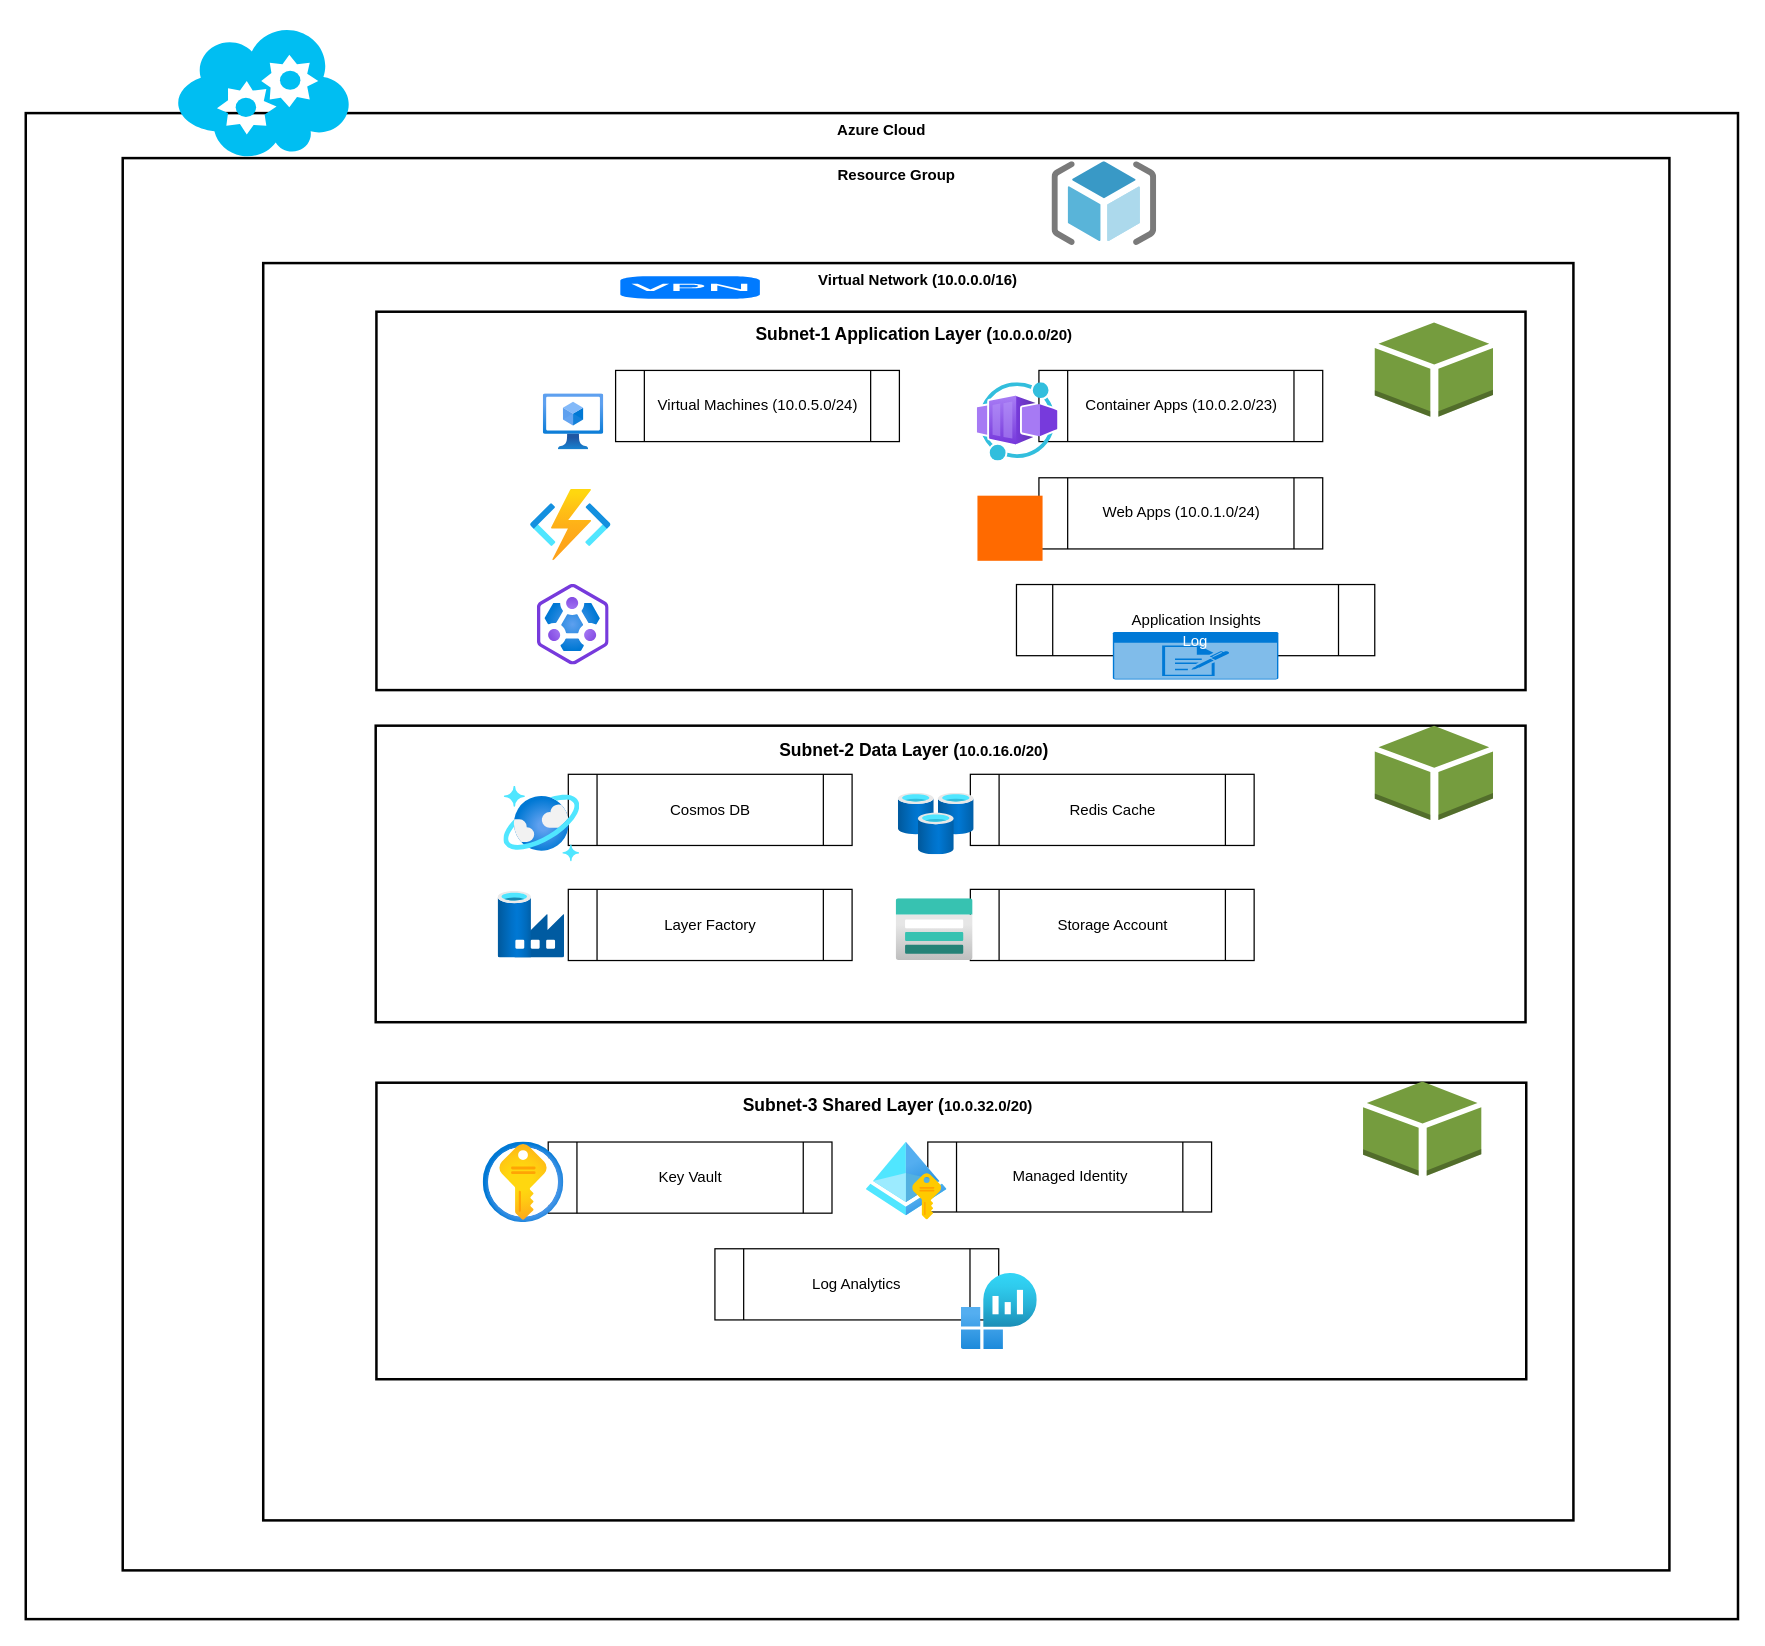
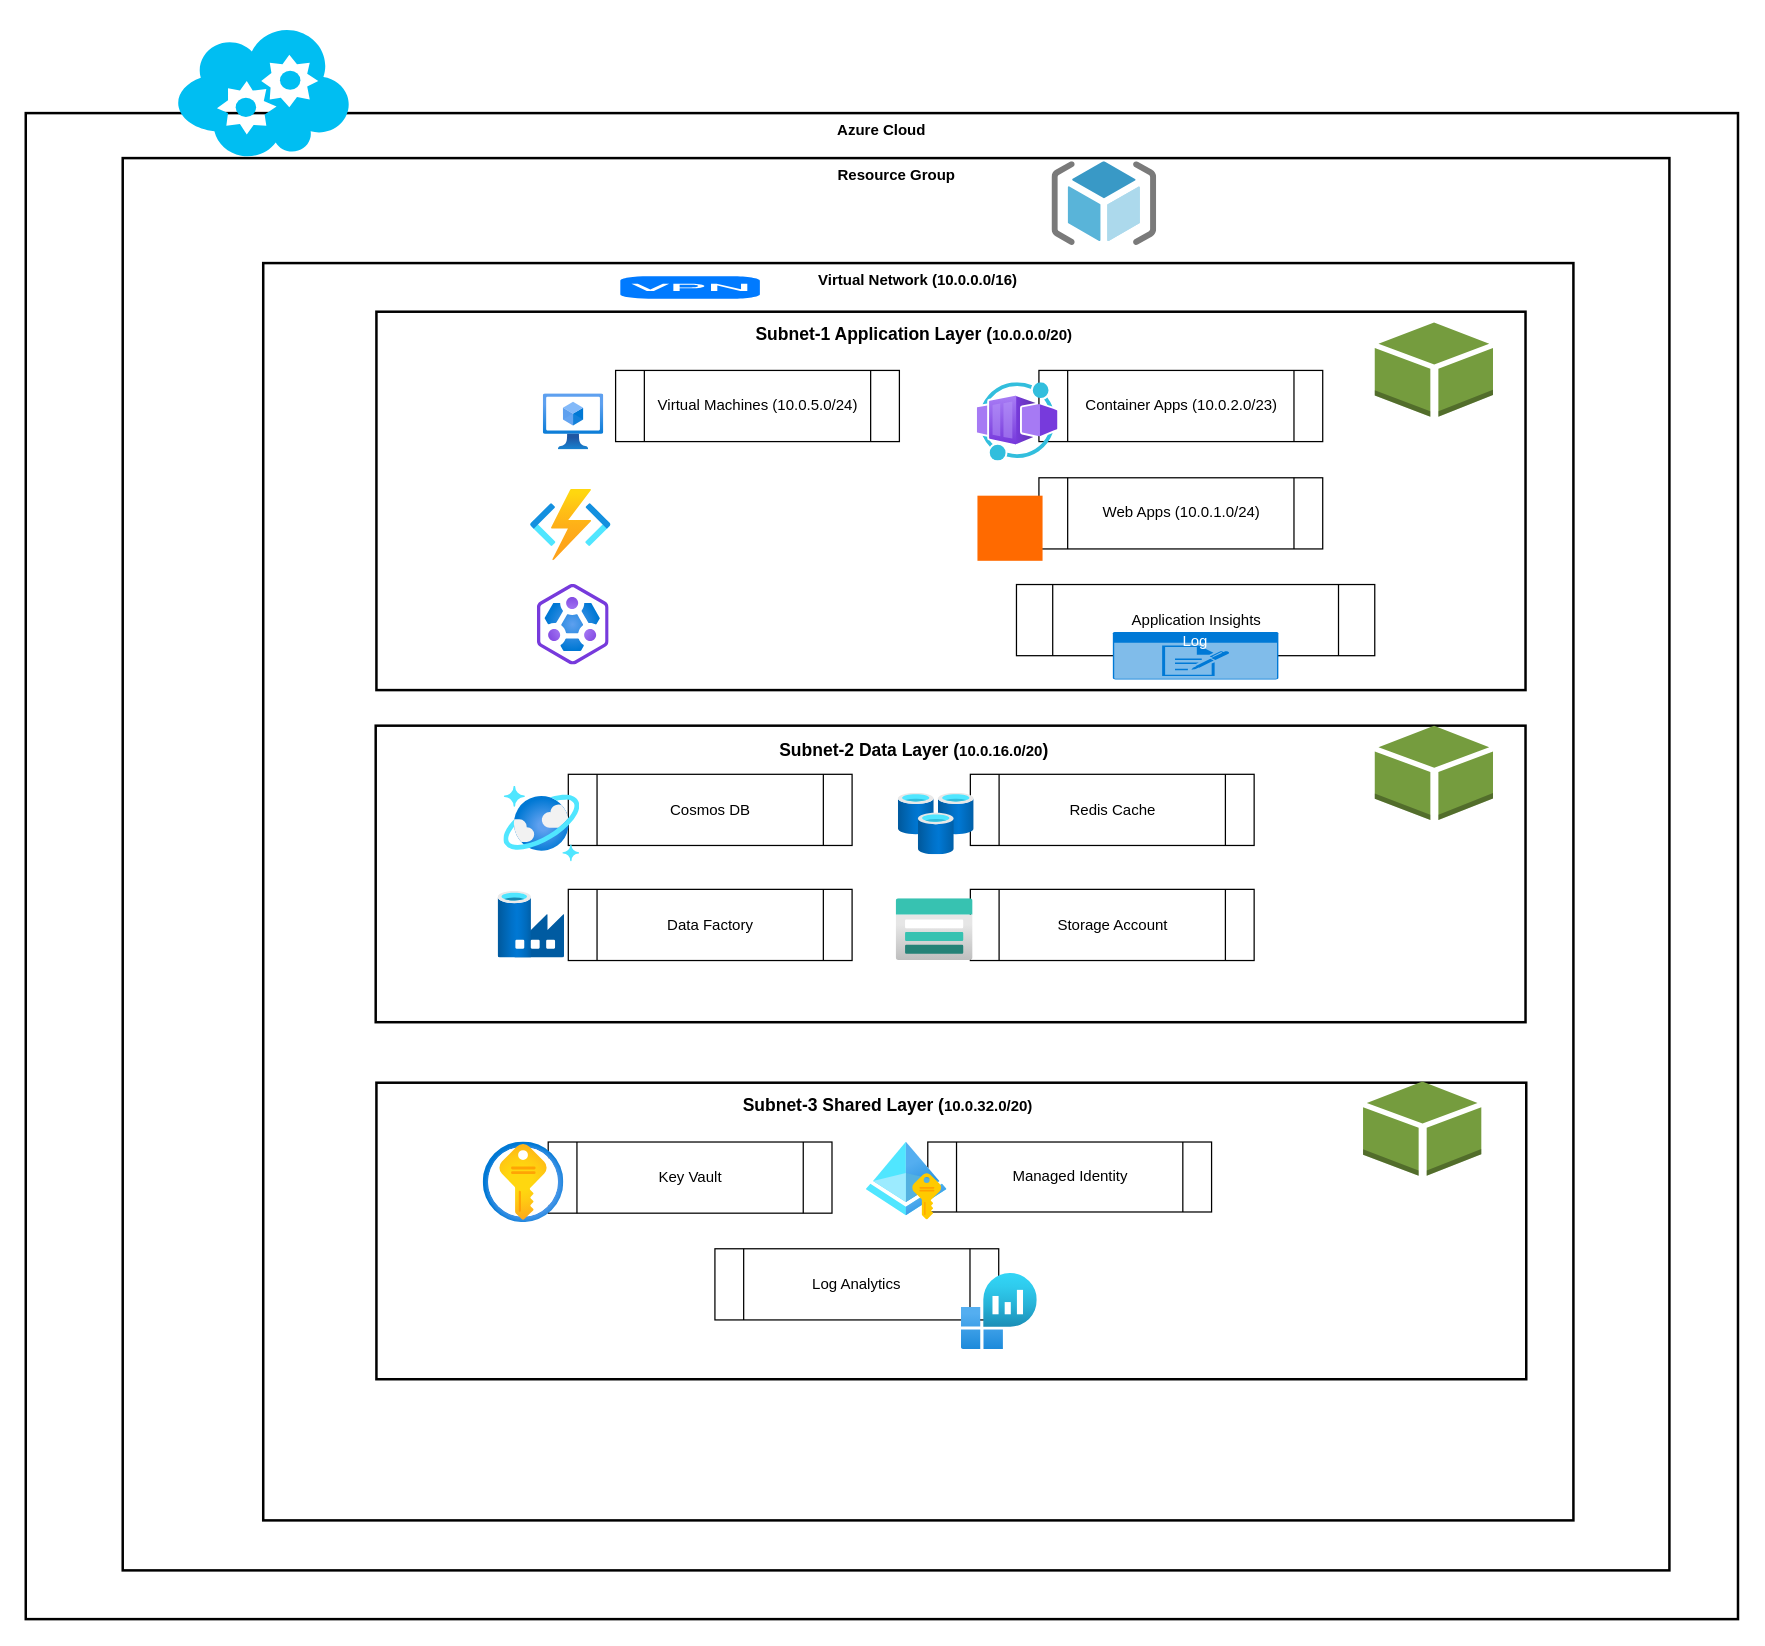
(711, 926) -> (711, 926)
